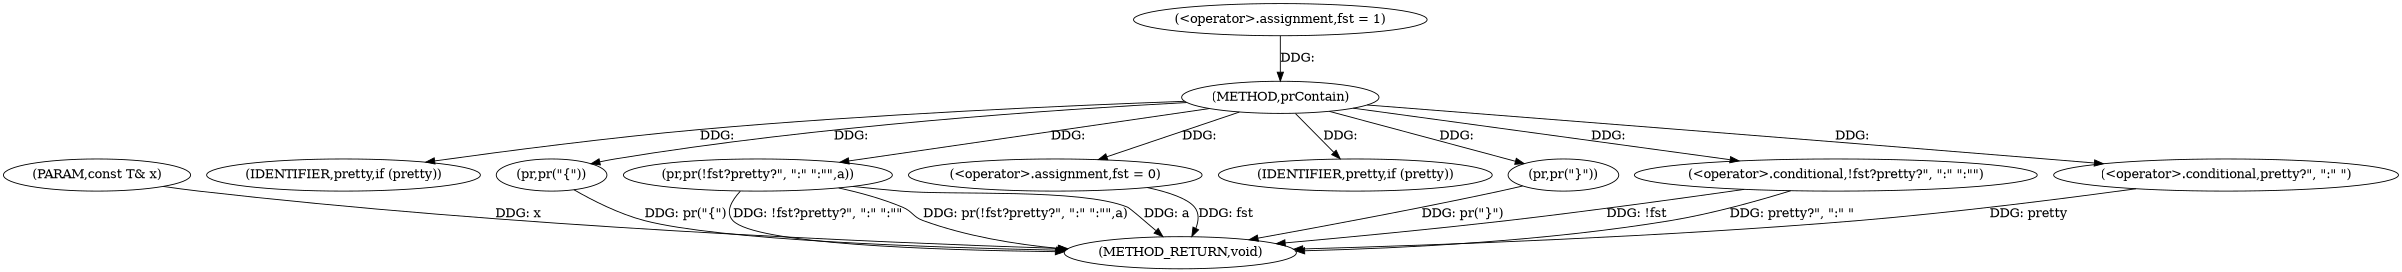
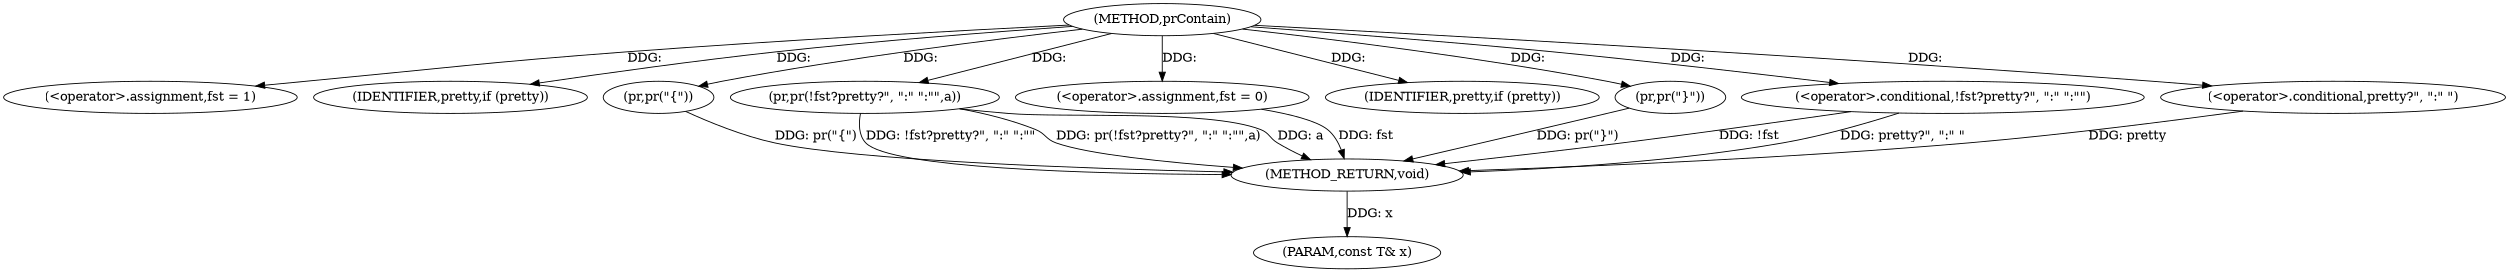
(1280, 54) -> (667, 49)
(610, 227) -> (1347, 209)
